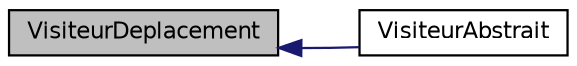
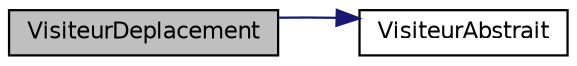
(330, 48) -> (308, 18)
